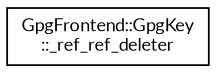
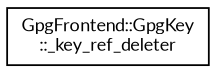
(108, 37) -> (108, 37)
